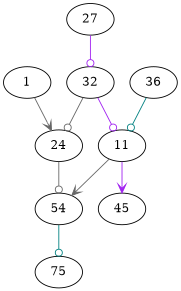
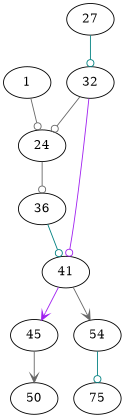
(90, 47) -> (90, 47)
(41, 110) -> (34, 111)
(122, 146) -> (66, 272)
(59, 174) -> (42, 174)
none -> (34, 399)
